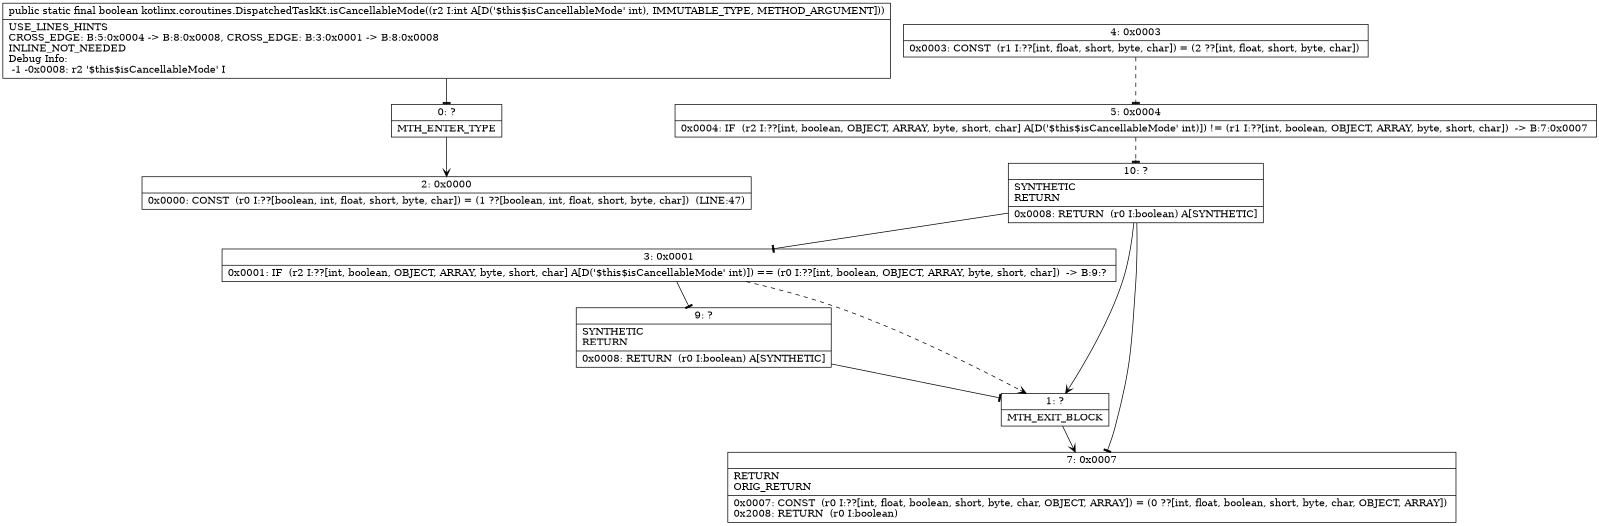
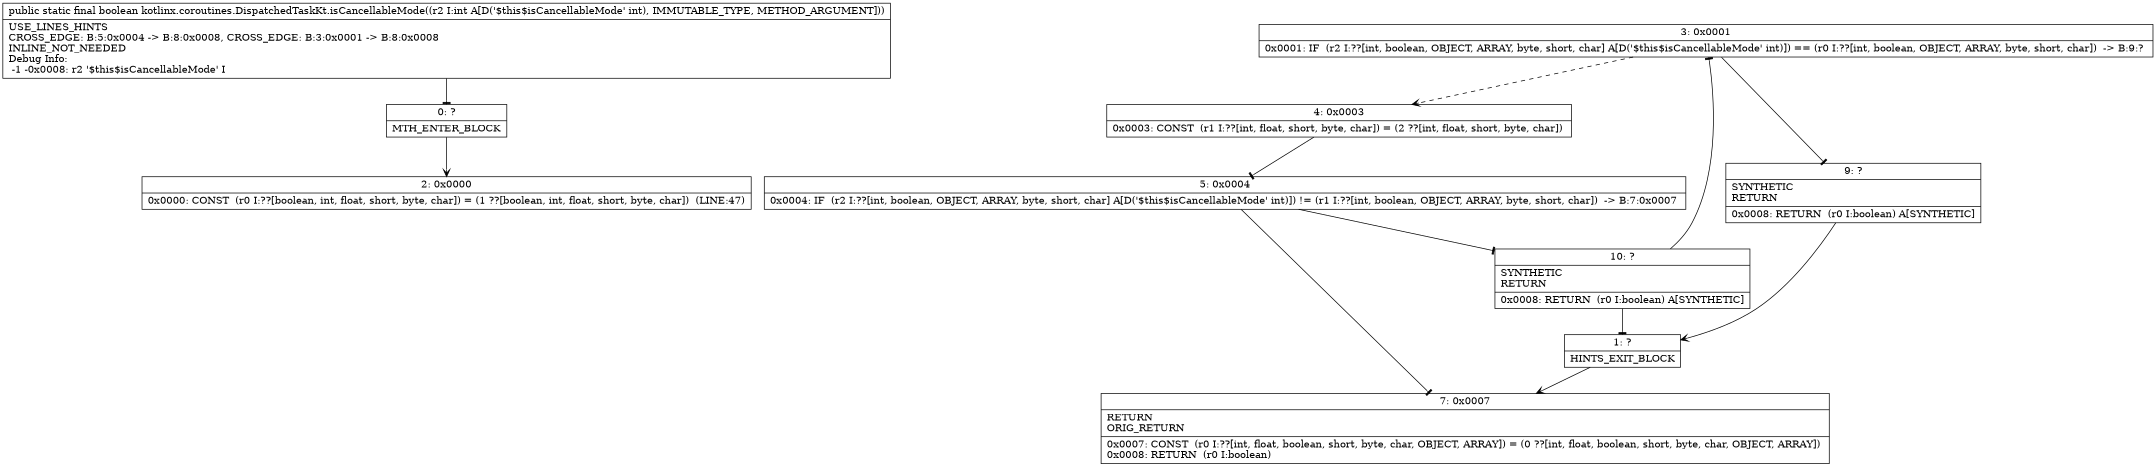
(1136, 79) -> (1284, 156)
(447, 129) -> (447, 129)
(1136, 148) -> (1395, 230)
(1112, 309) -> (1622, 320)
(887, 326) -> (1526, 80)
(1132, 337) -> (1334, 300)
(914, 381) -> (1773, 296)
(1055, 418) -> (1622, 359)
(817, 514) -> (1191, 455)
